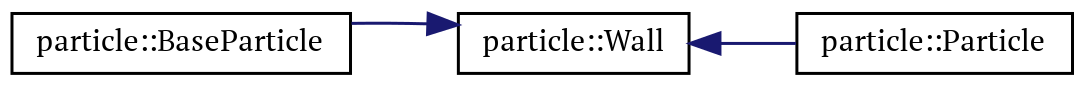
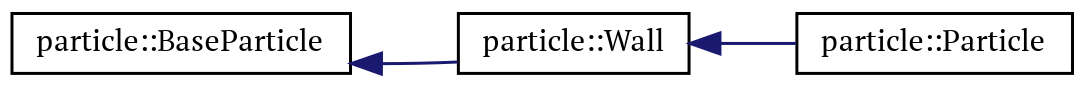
(389, 23) -> (420, 63)
